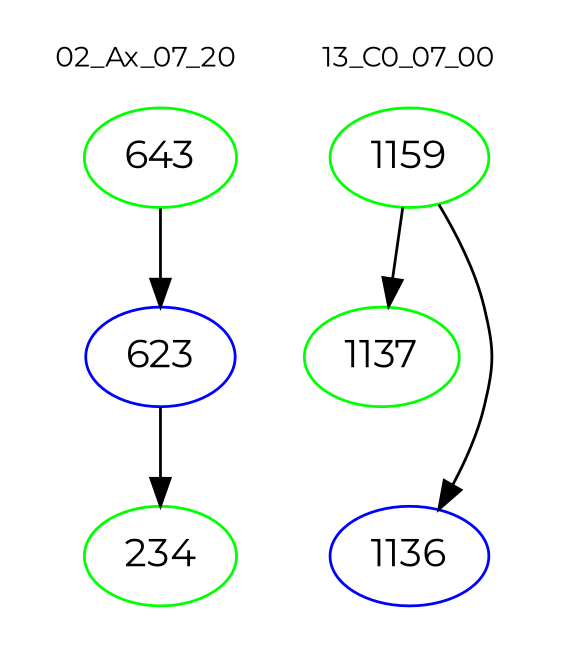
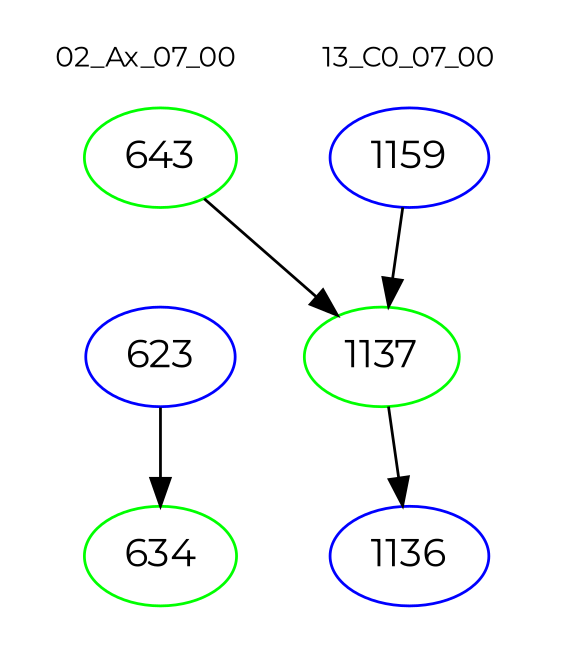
(147, 59) -> (147, 59)
(409, 158) -> (409, 158)
(160, 244) -> (243, 233)
(491, 343) -> (394, 442)
(160, 556) -> (160, 556)
